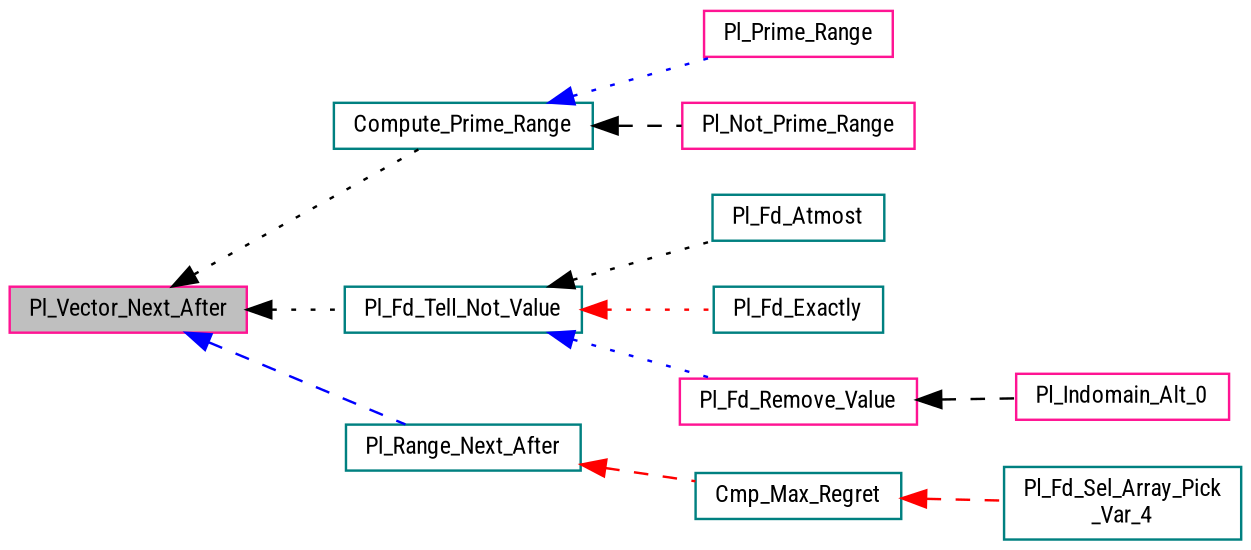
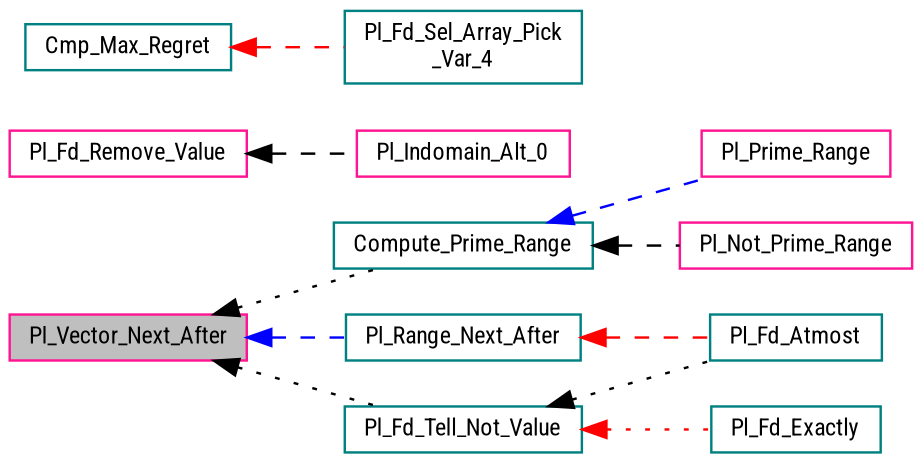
(643, 77) -> (641, 196)
(643, 359) -> none
(650, 475) -> (658, 338)
